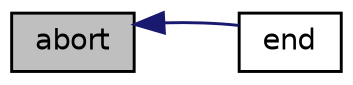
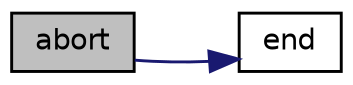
(202, 23) -> (172, 62)
